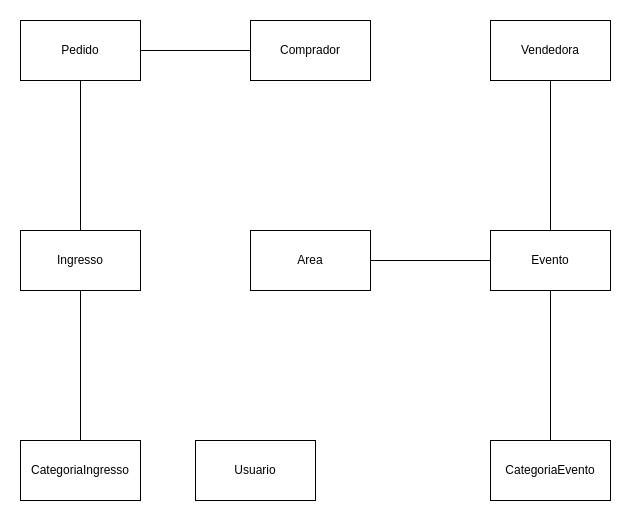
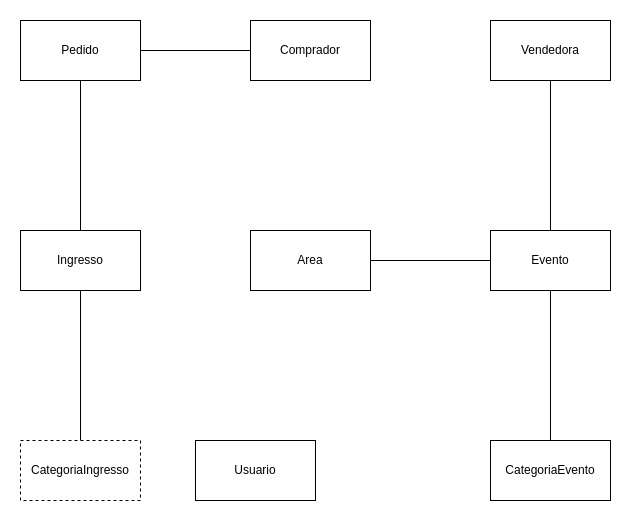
(81, 471) -> (81, 471)
